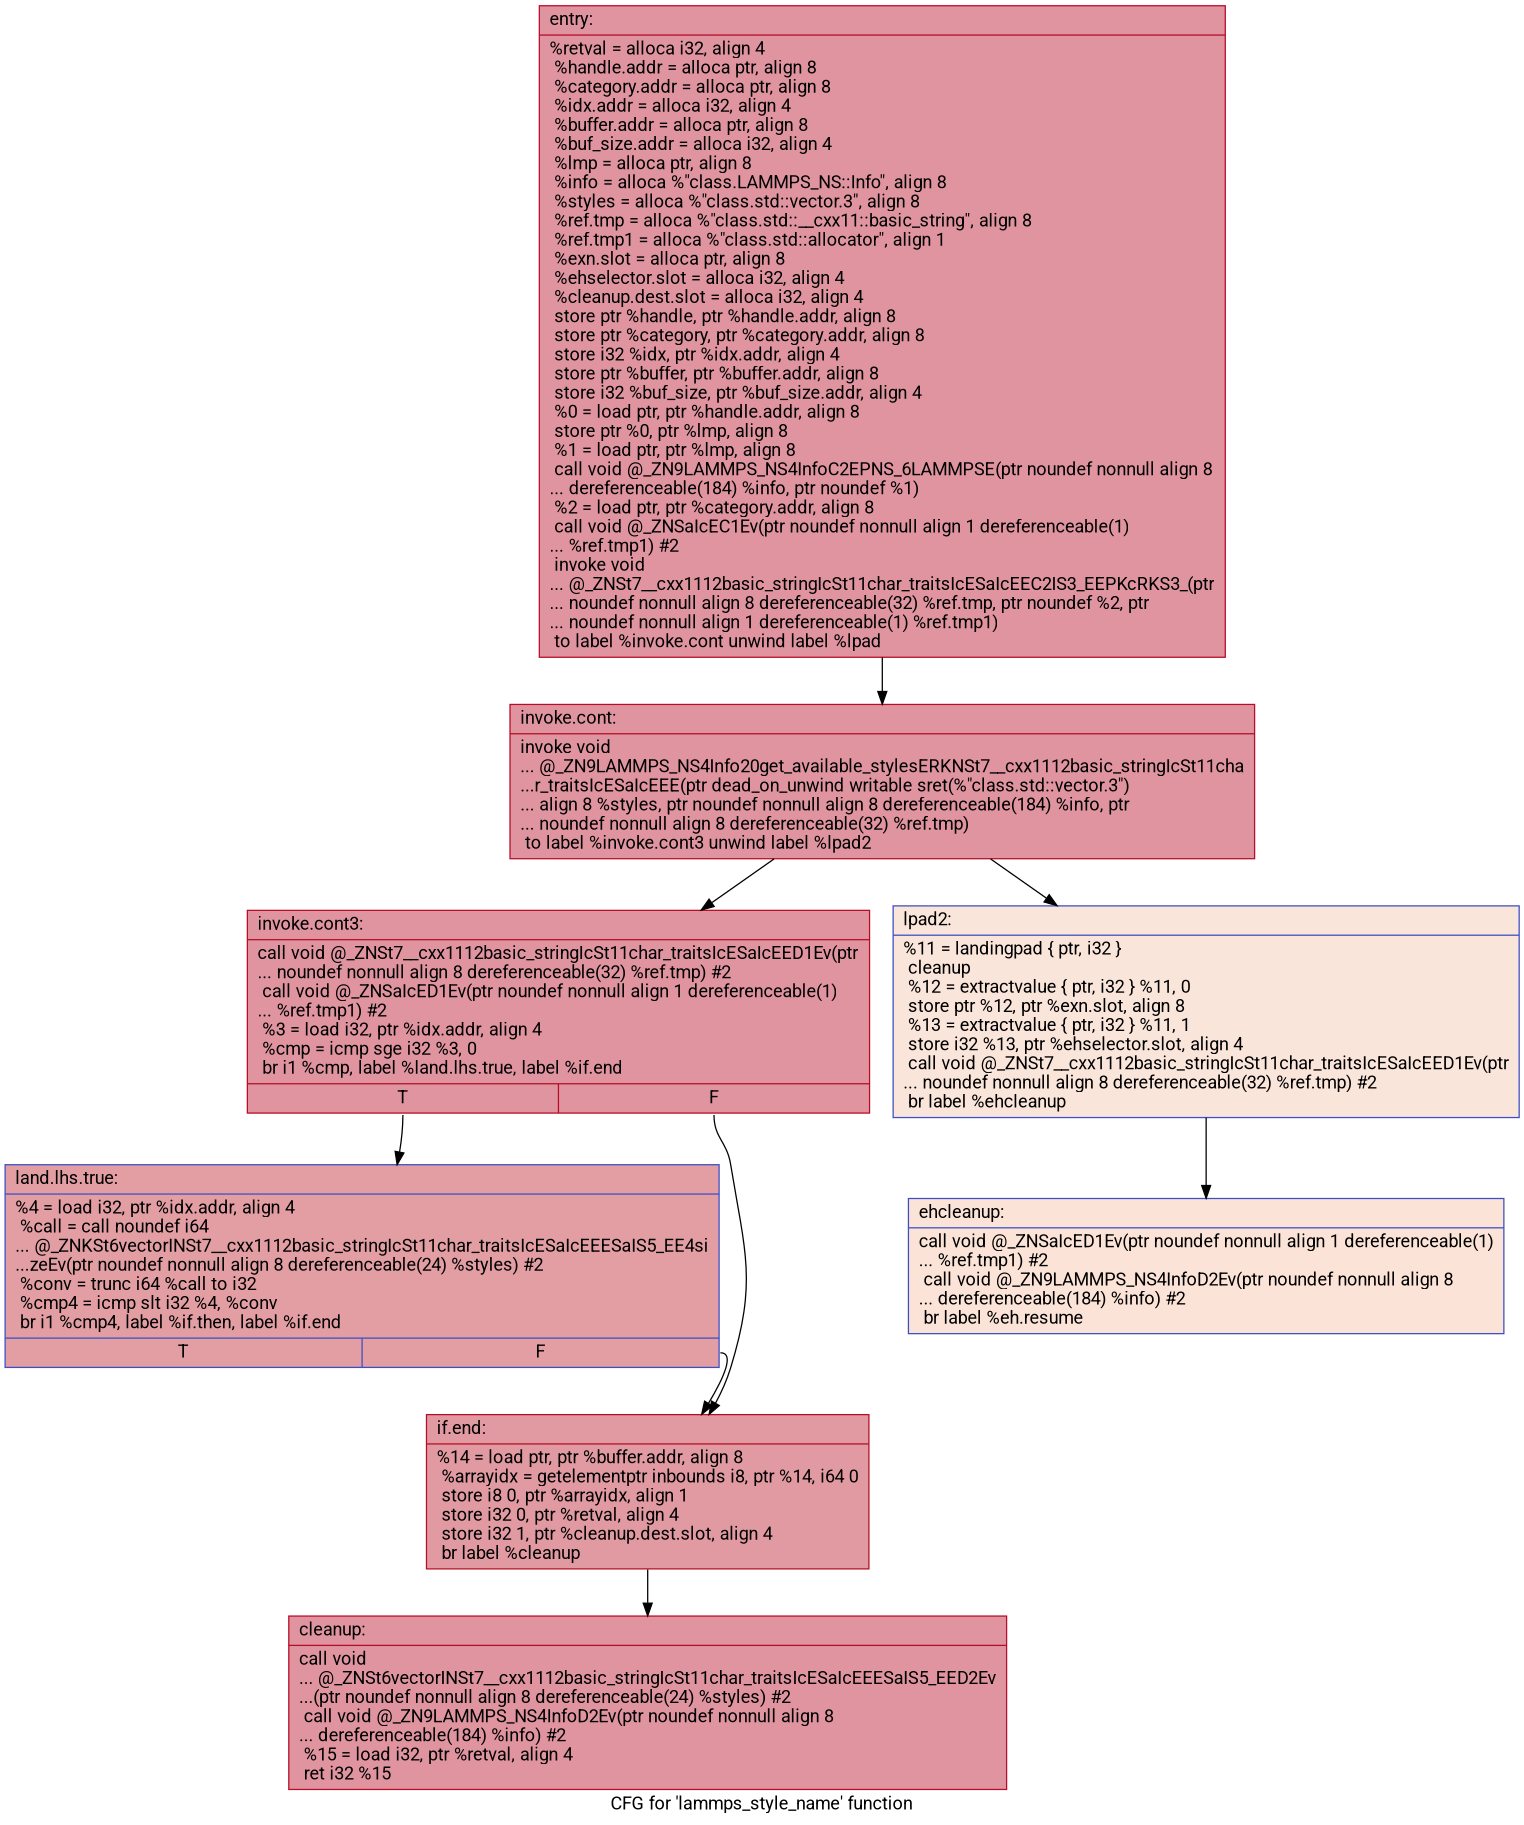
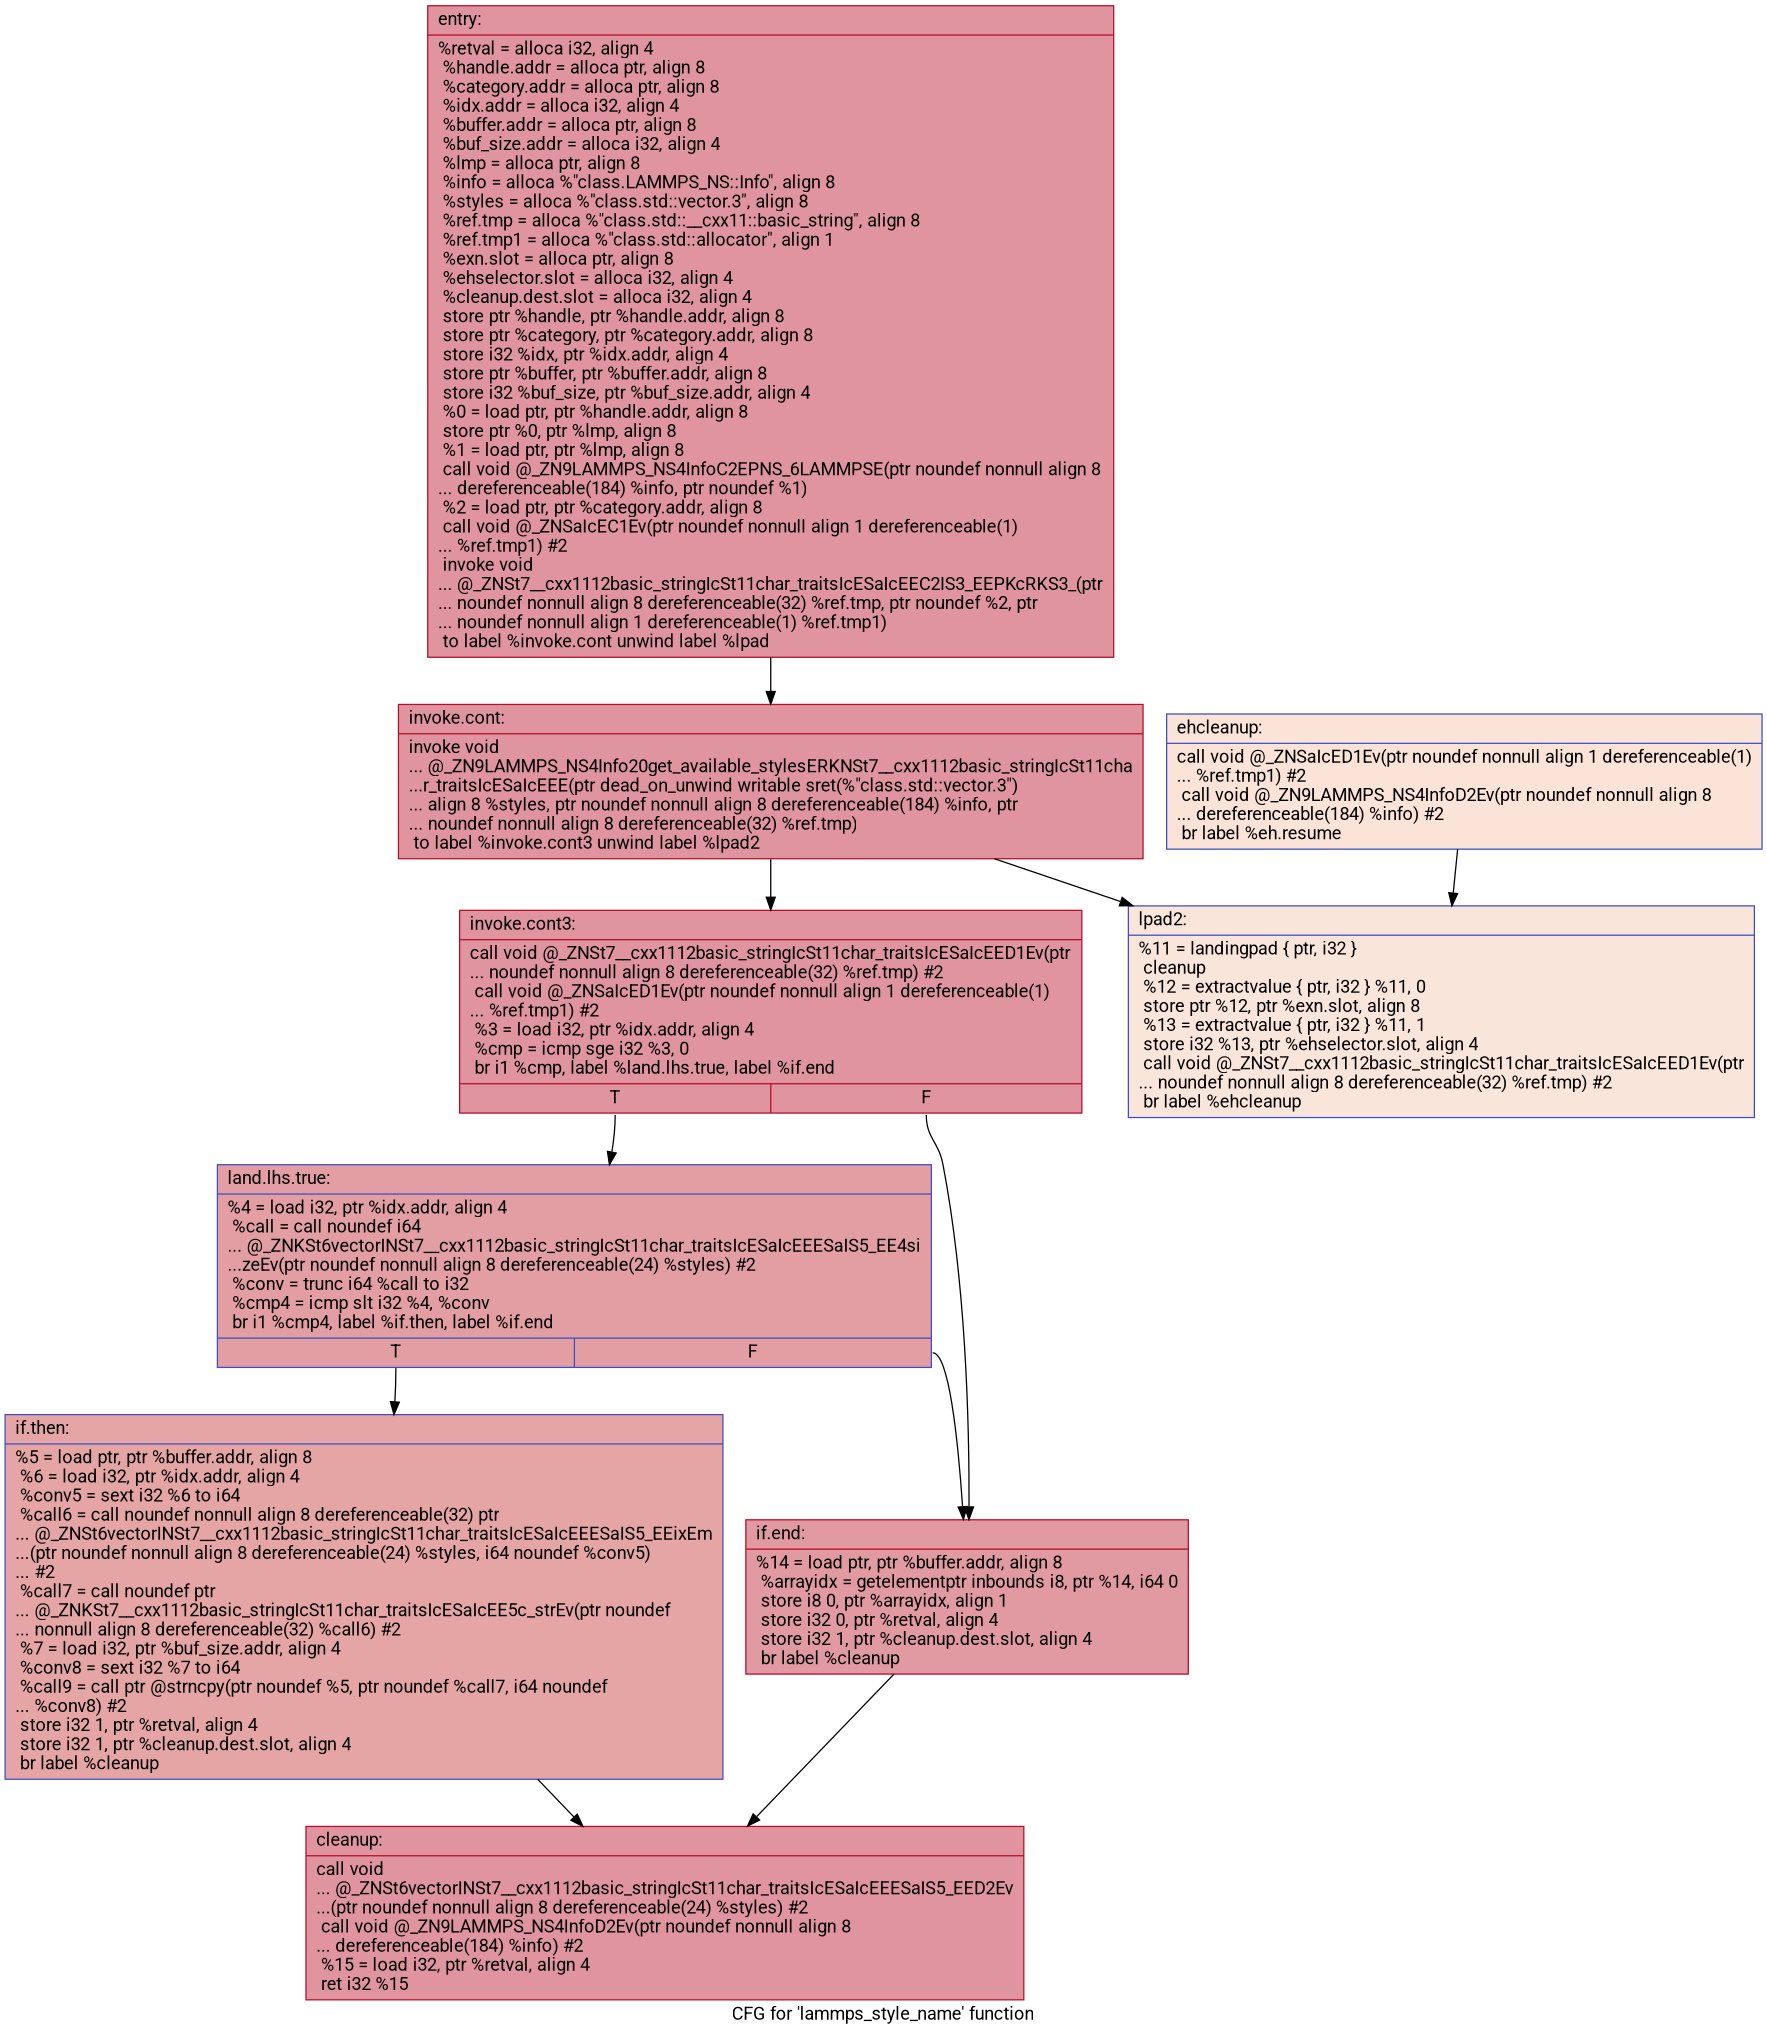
(1206, 1151) -> (1455, 871)
none -> (364, 1597)
